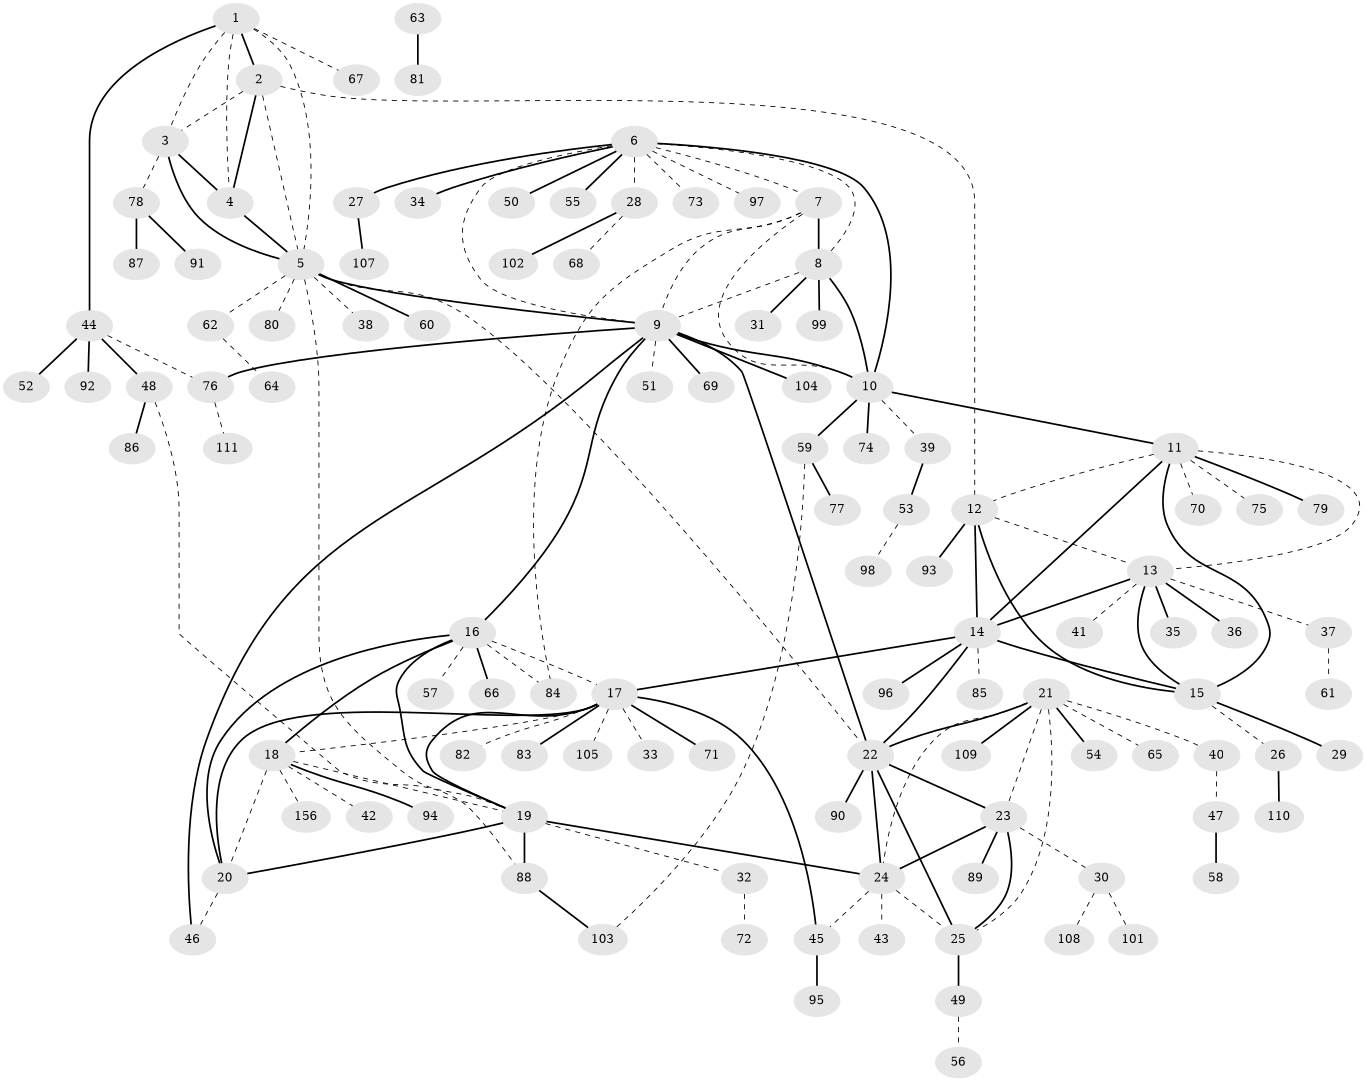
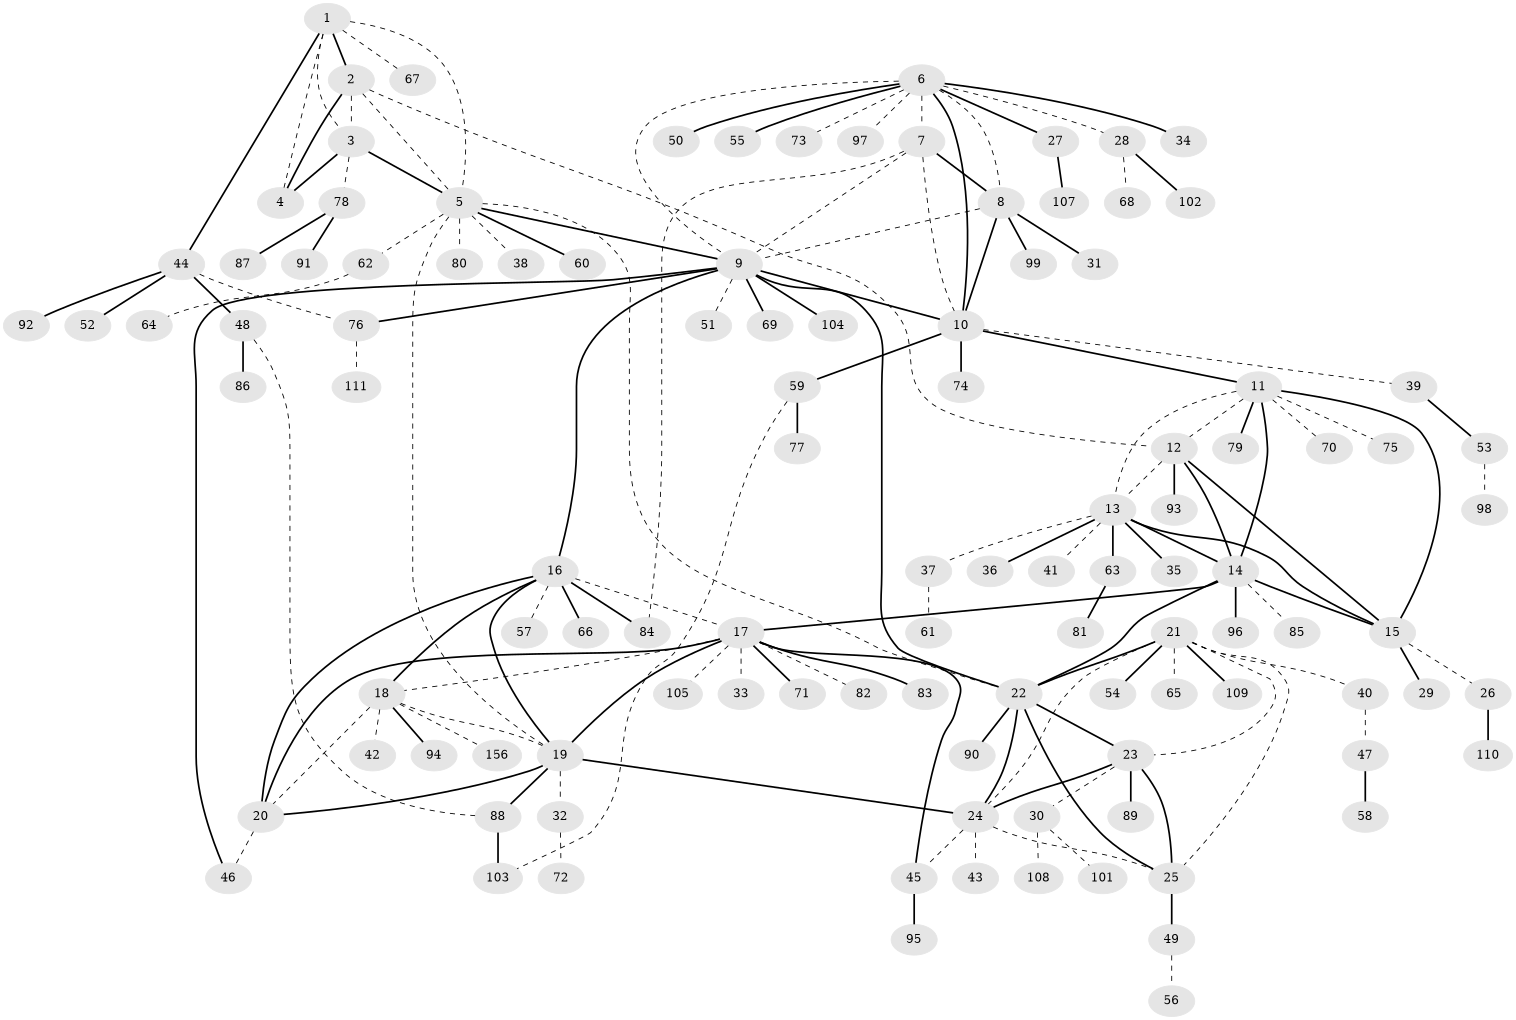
(266, 234) -> none
none -> (1113, 541)
(513, 663) -> (601, 602)
